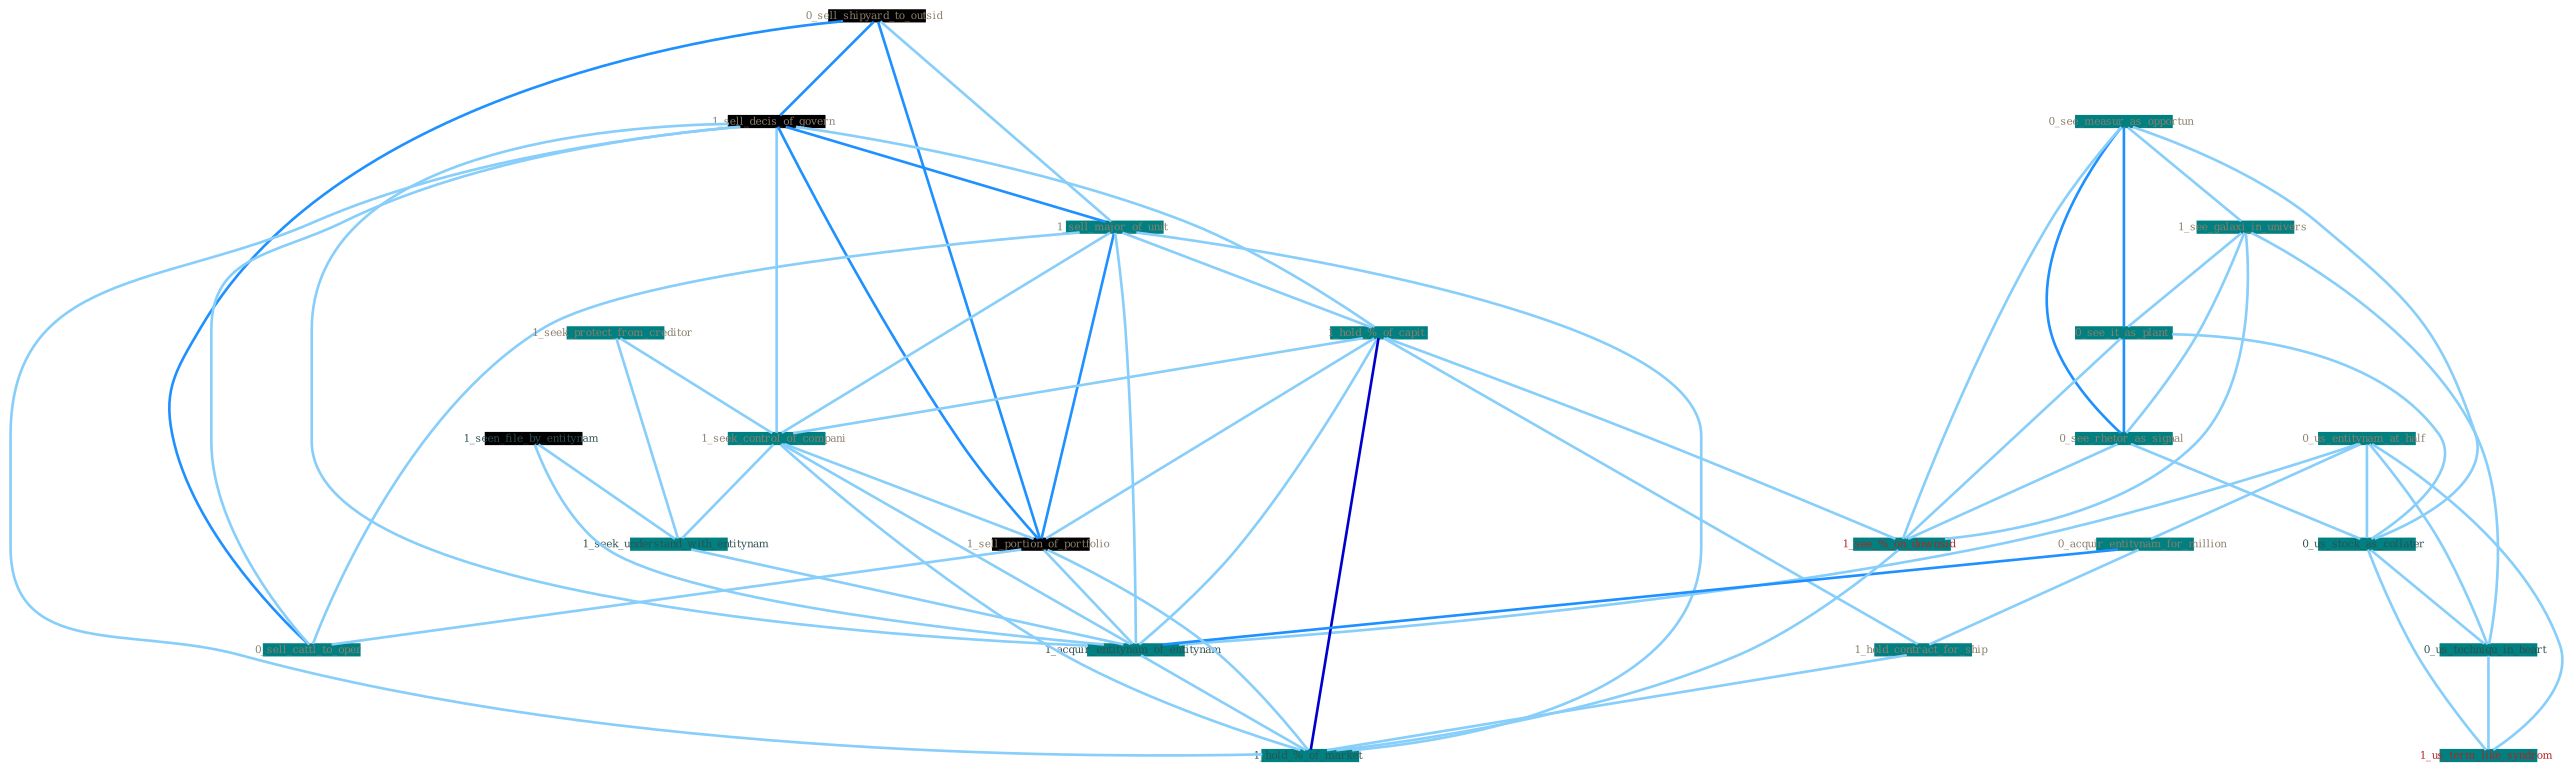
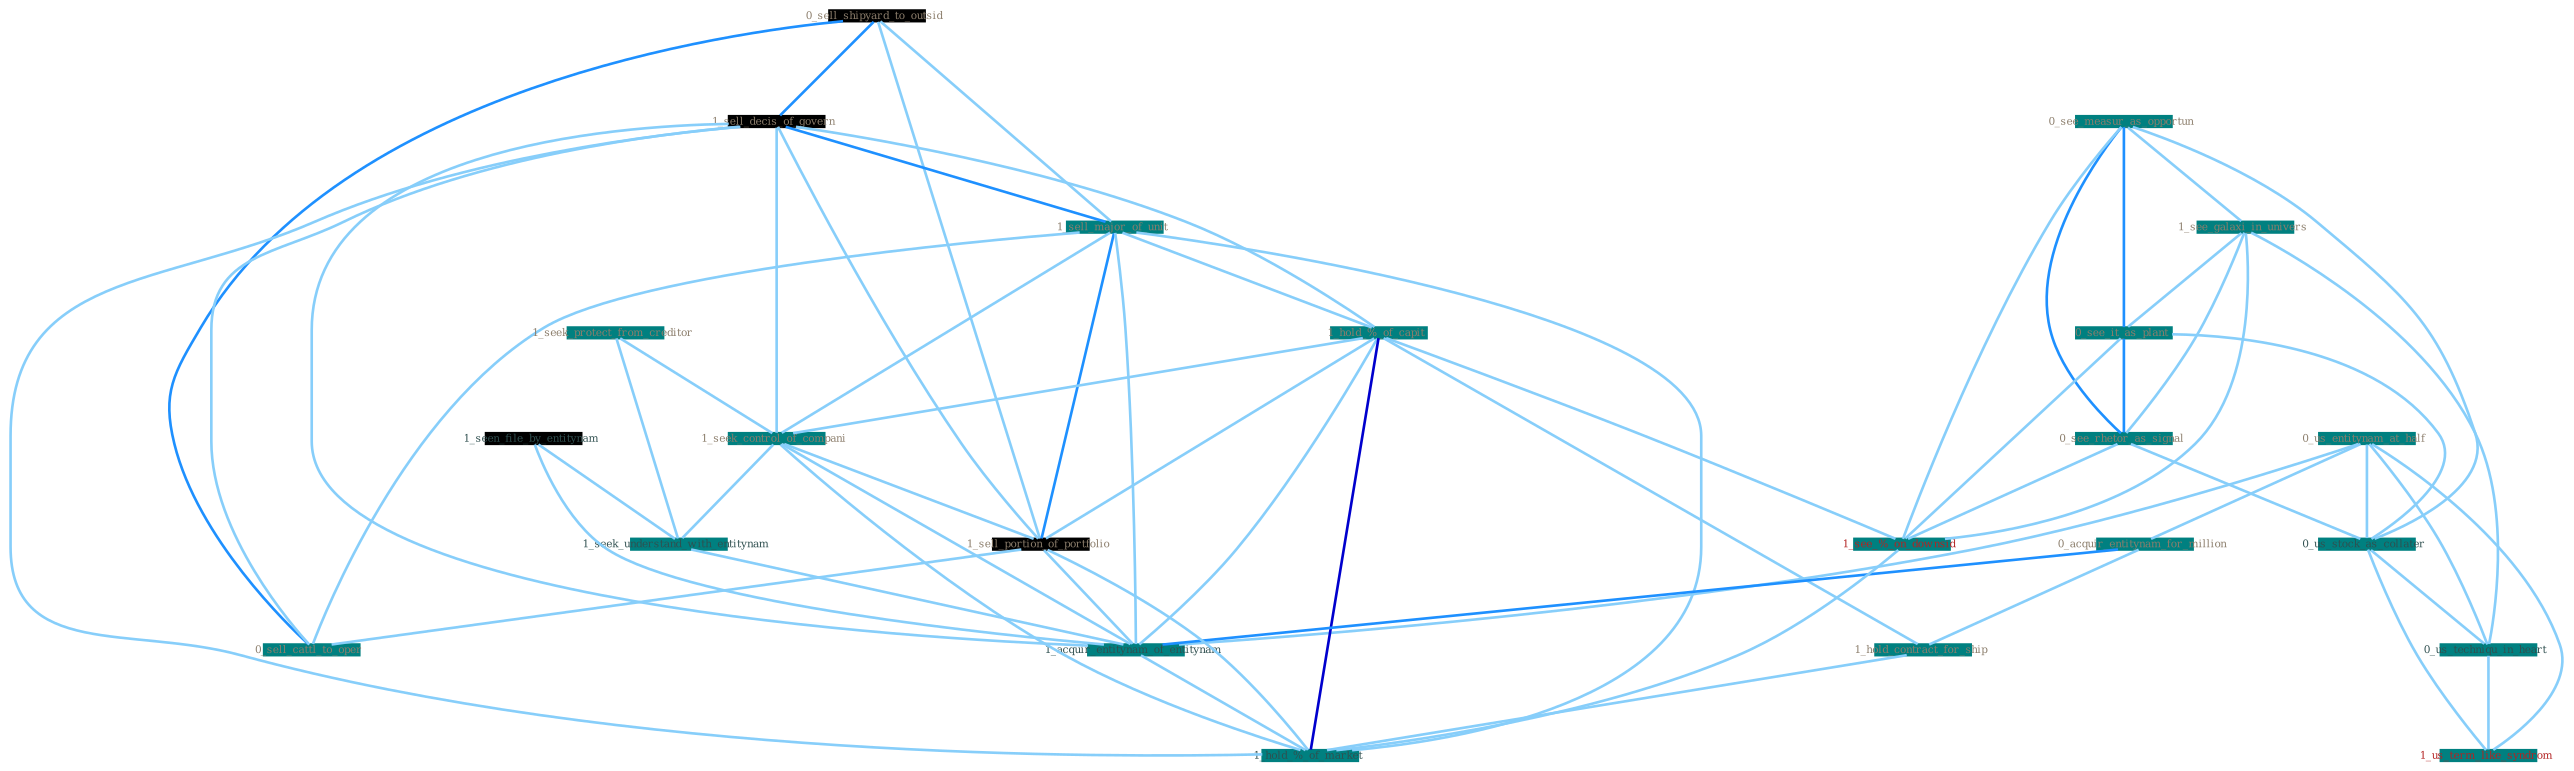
(959, 280) -> (959, 280)
(896, 341) -> (896, 341)
